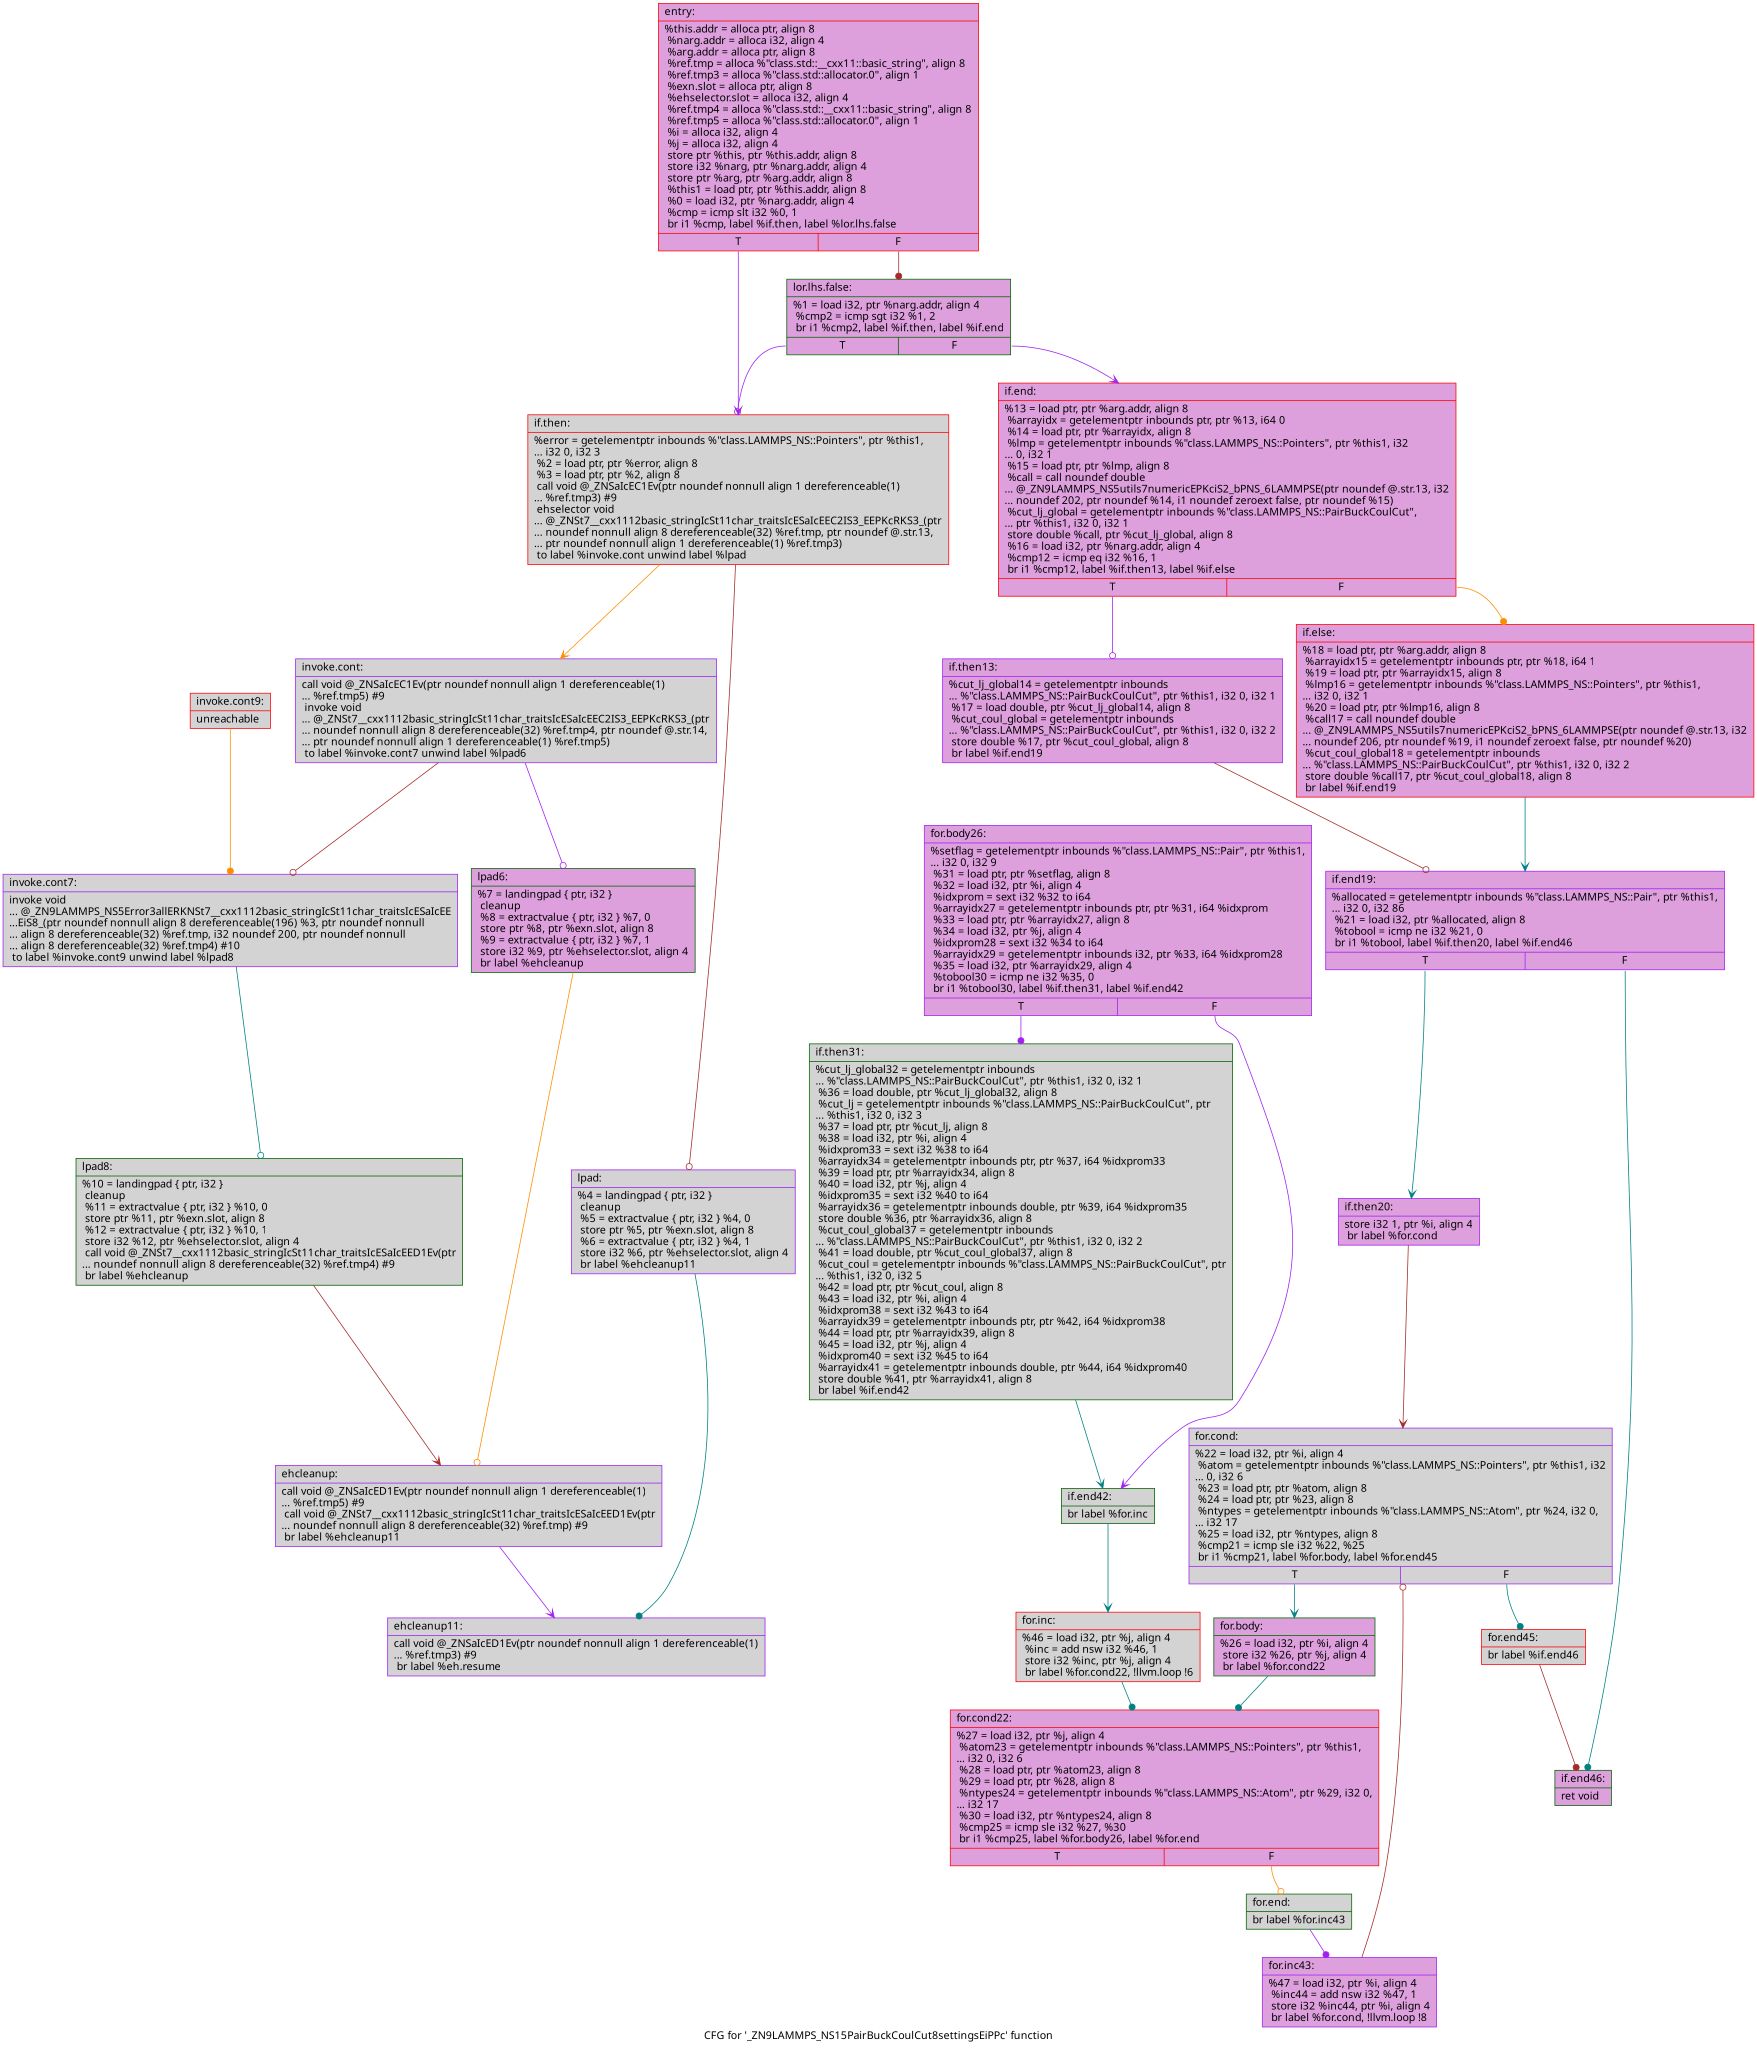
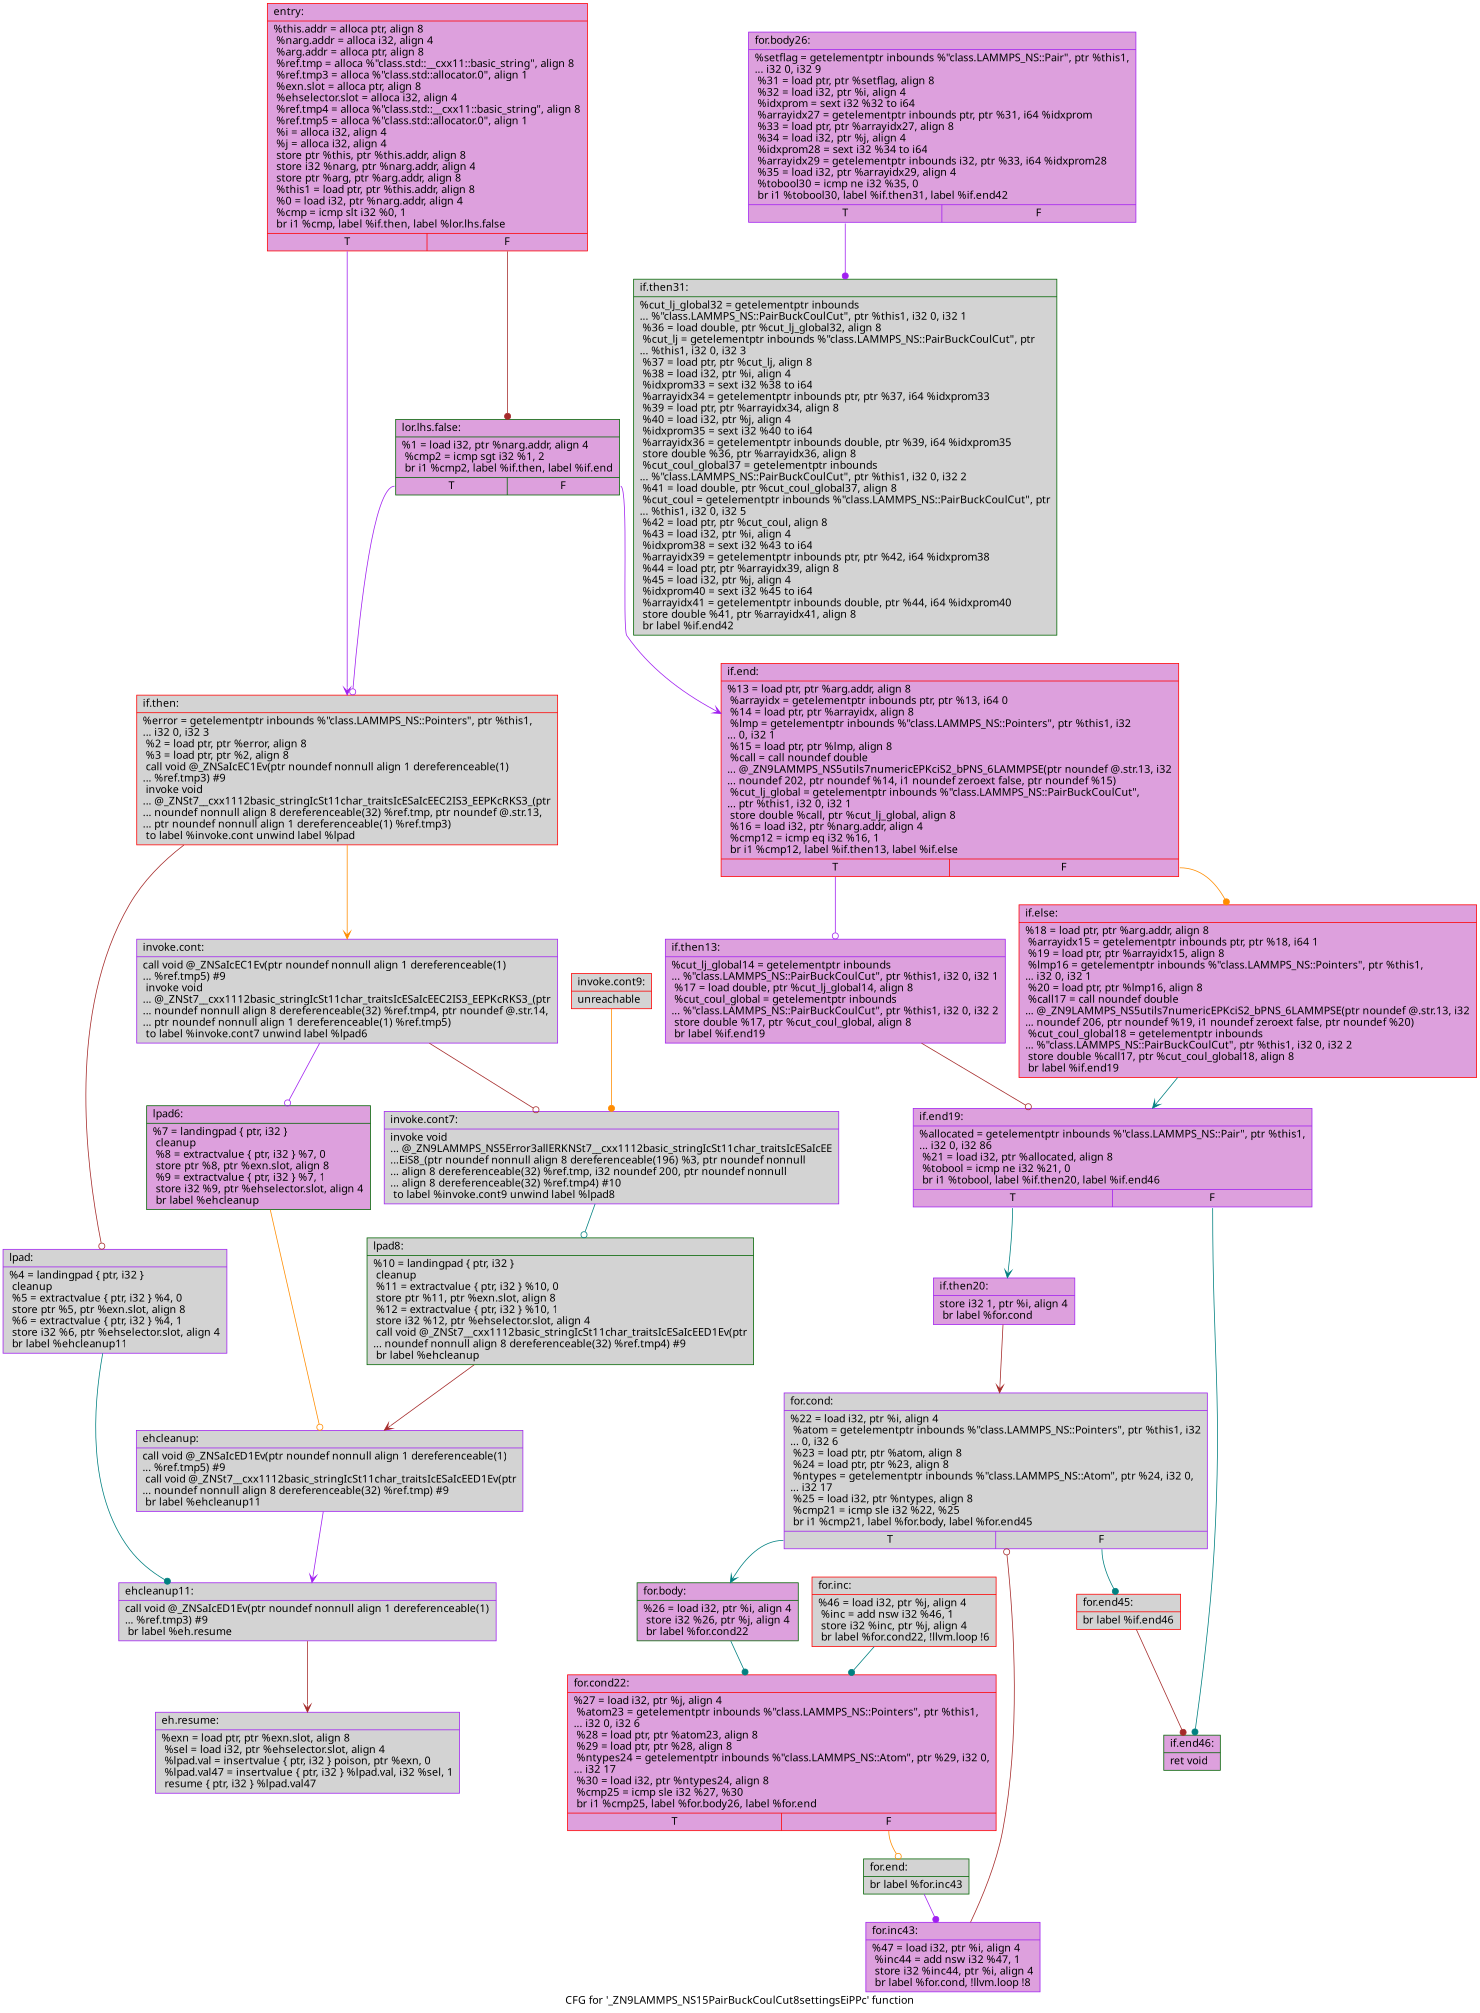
(574, 510) -> (173, 790)
(1108, 1506) -> none
none -> (307, 1753)
